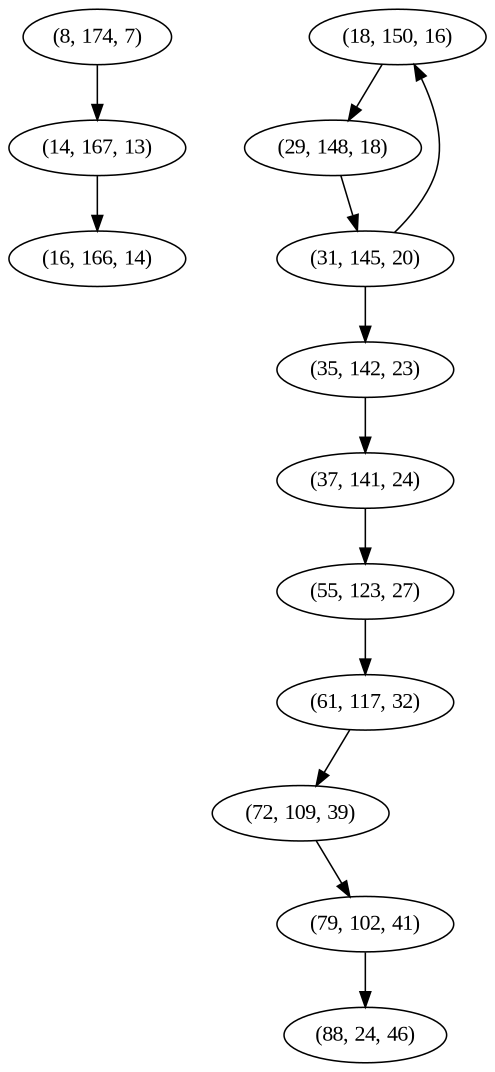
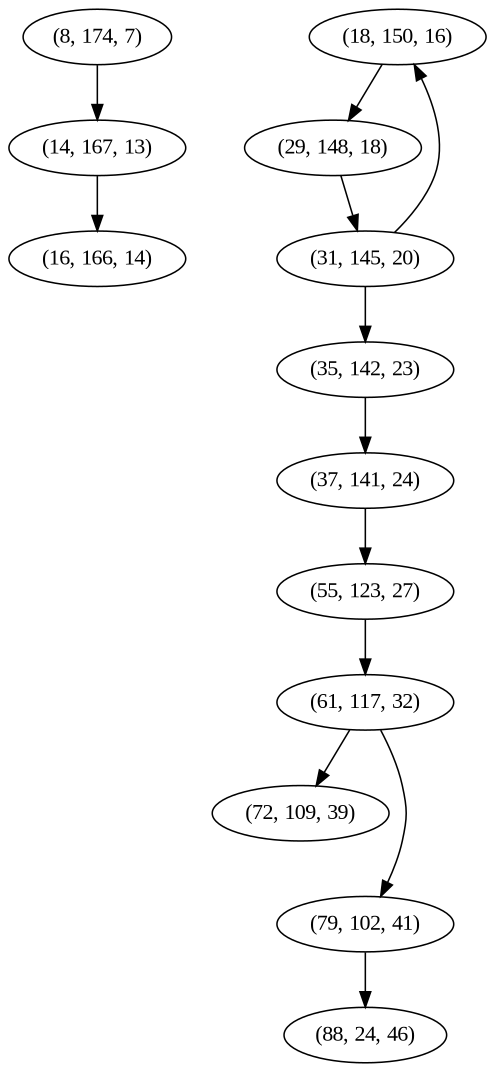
(329, 862) -> (406, 805)
